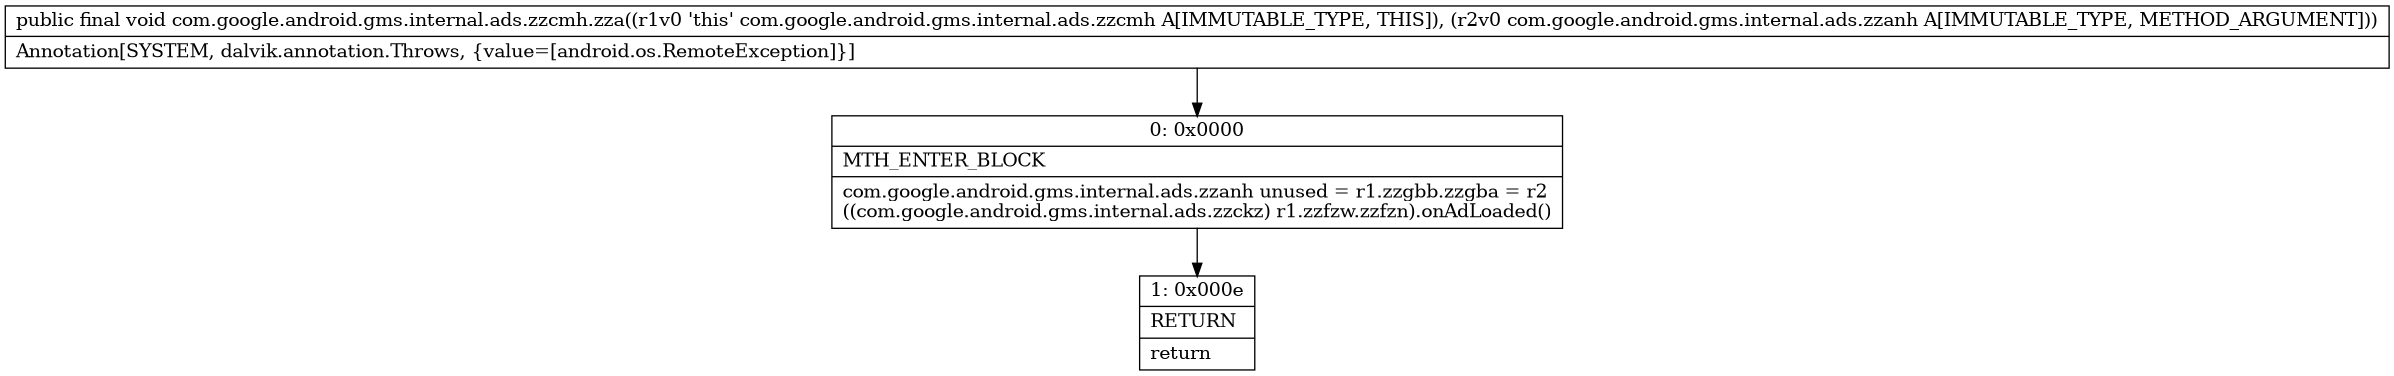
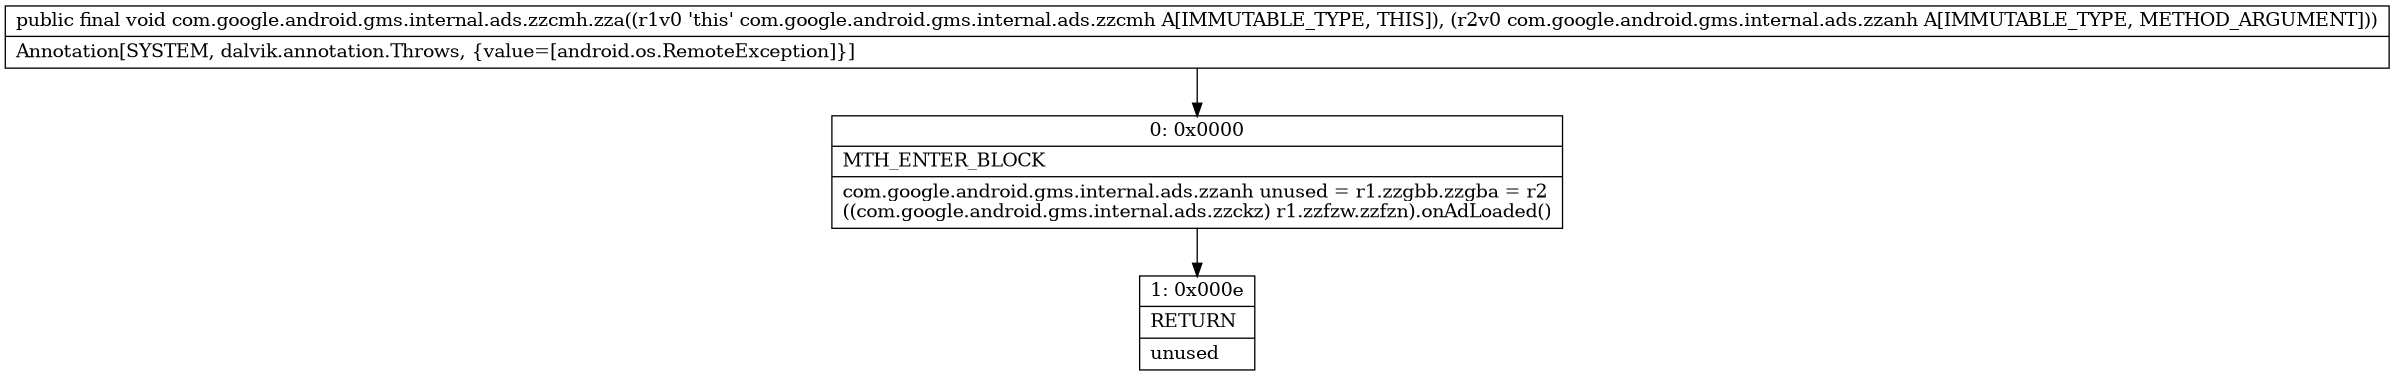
(1181, 353) -> (1185, 353)
